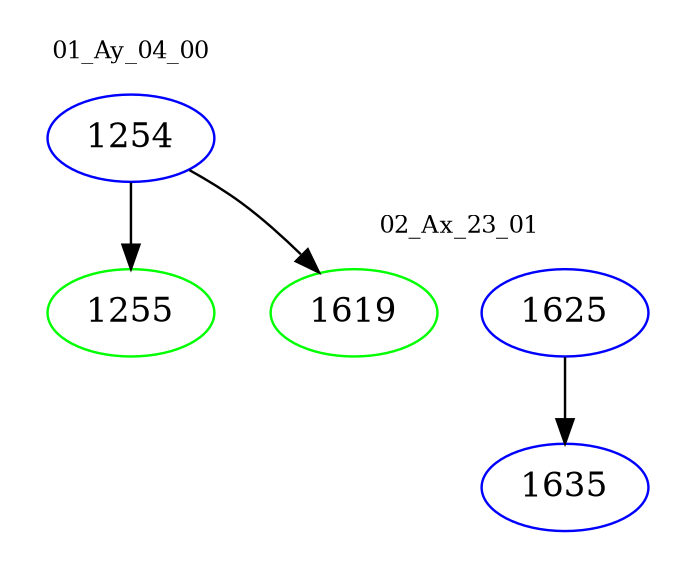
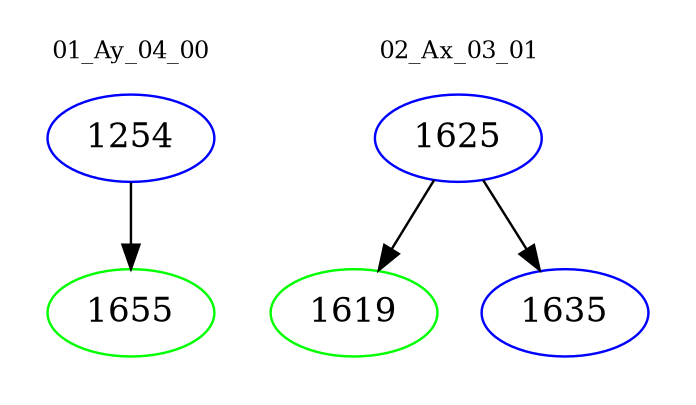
(267, 224) -> (413, 215)
(460, 227) -> (460, 52)
(131, 313) -> (131, 313)
